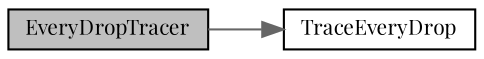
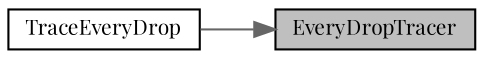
(235, 29) -> (227, 29)
